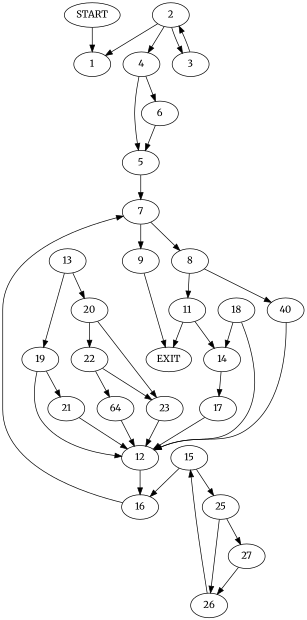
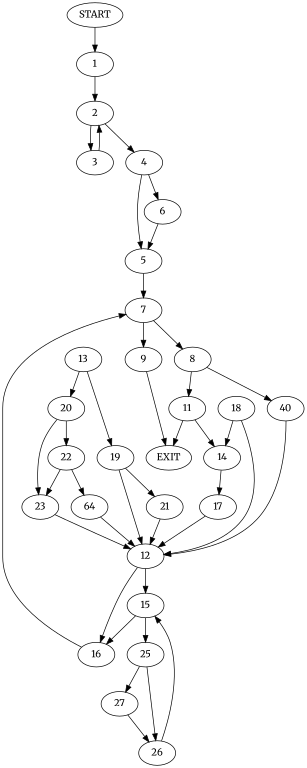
(135, 38) -> (95, 85)
none -> (146, 577)
